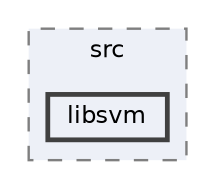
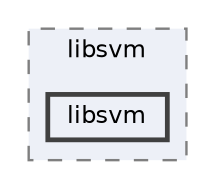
(108, 51) -> (108, 51)
